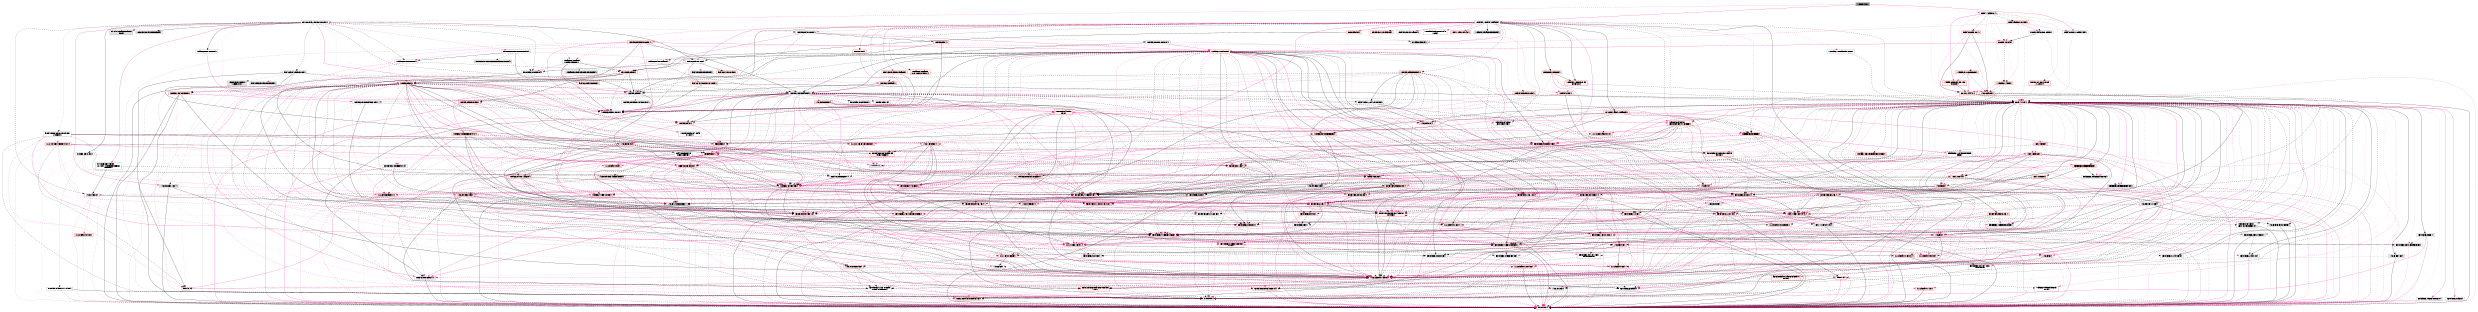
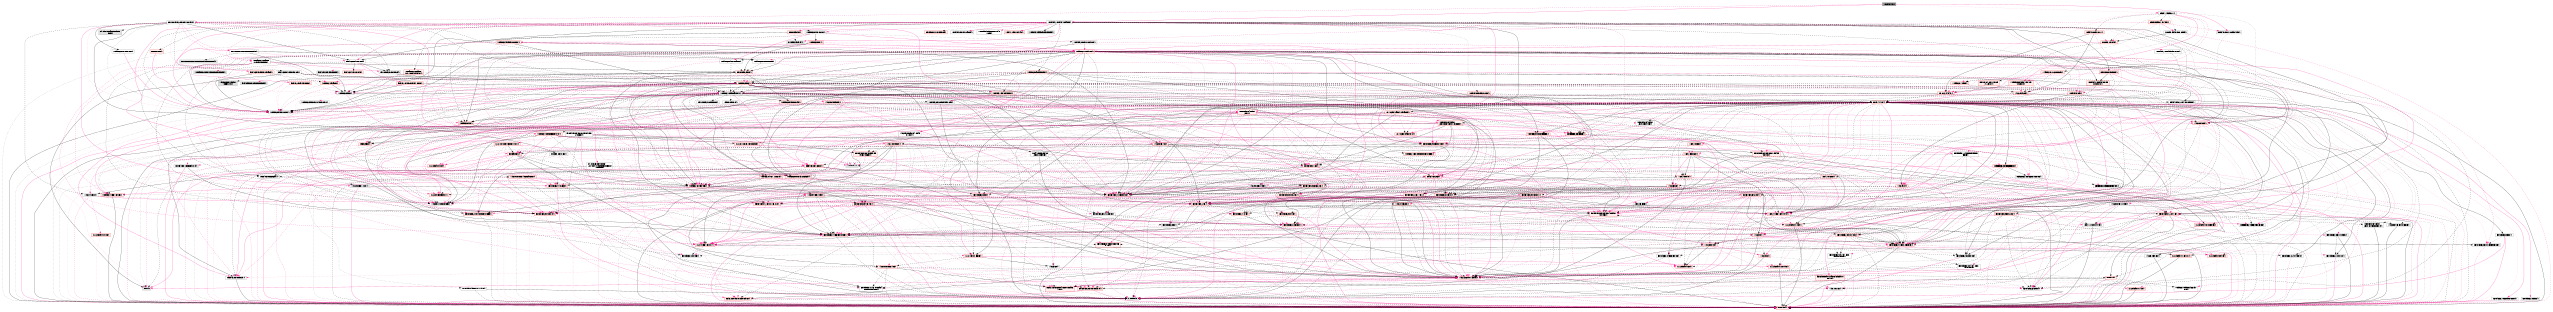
(149, 32) -> none
(815, 207) -> (1182, 202)
(796, 305) -> (1008, 306)
